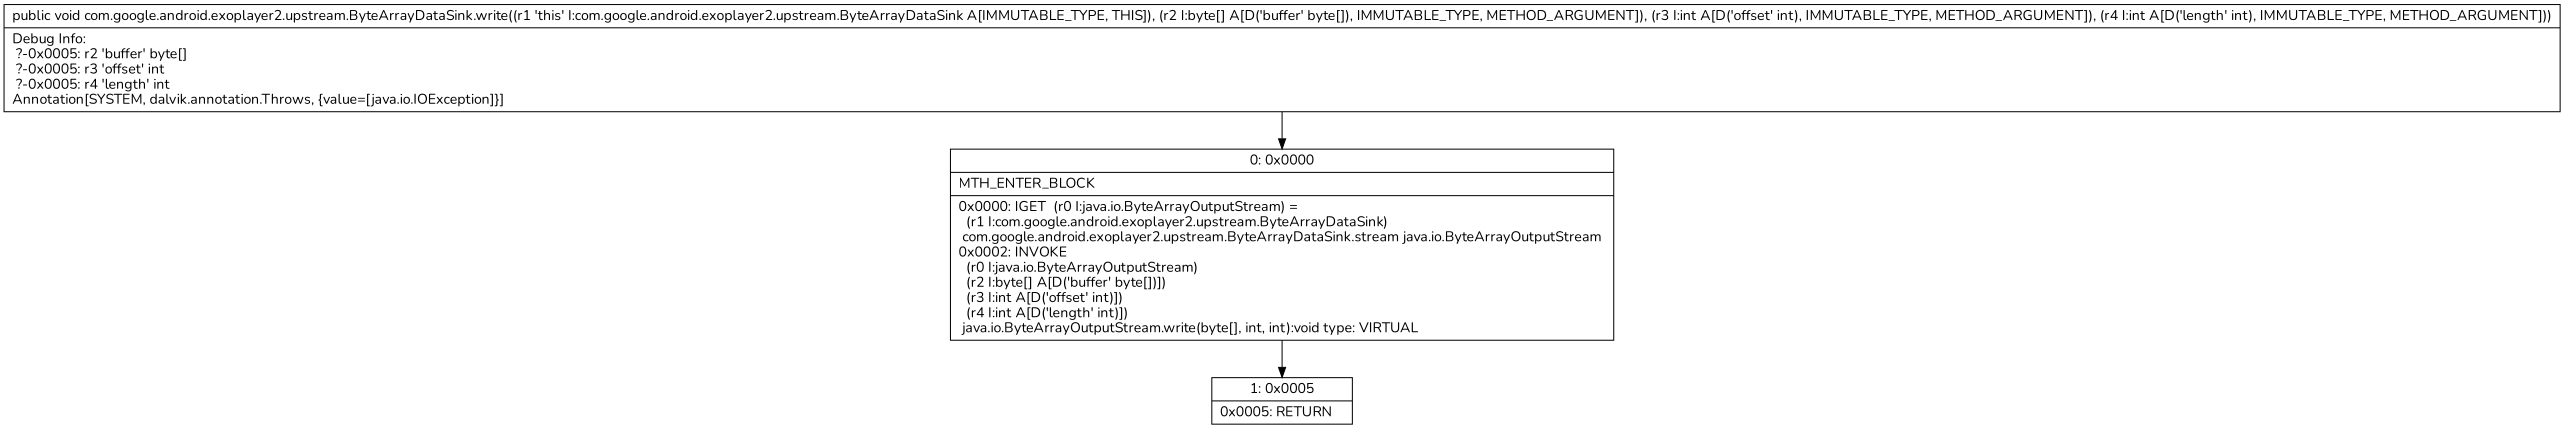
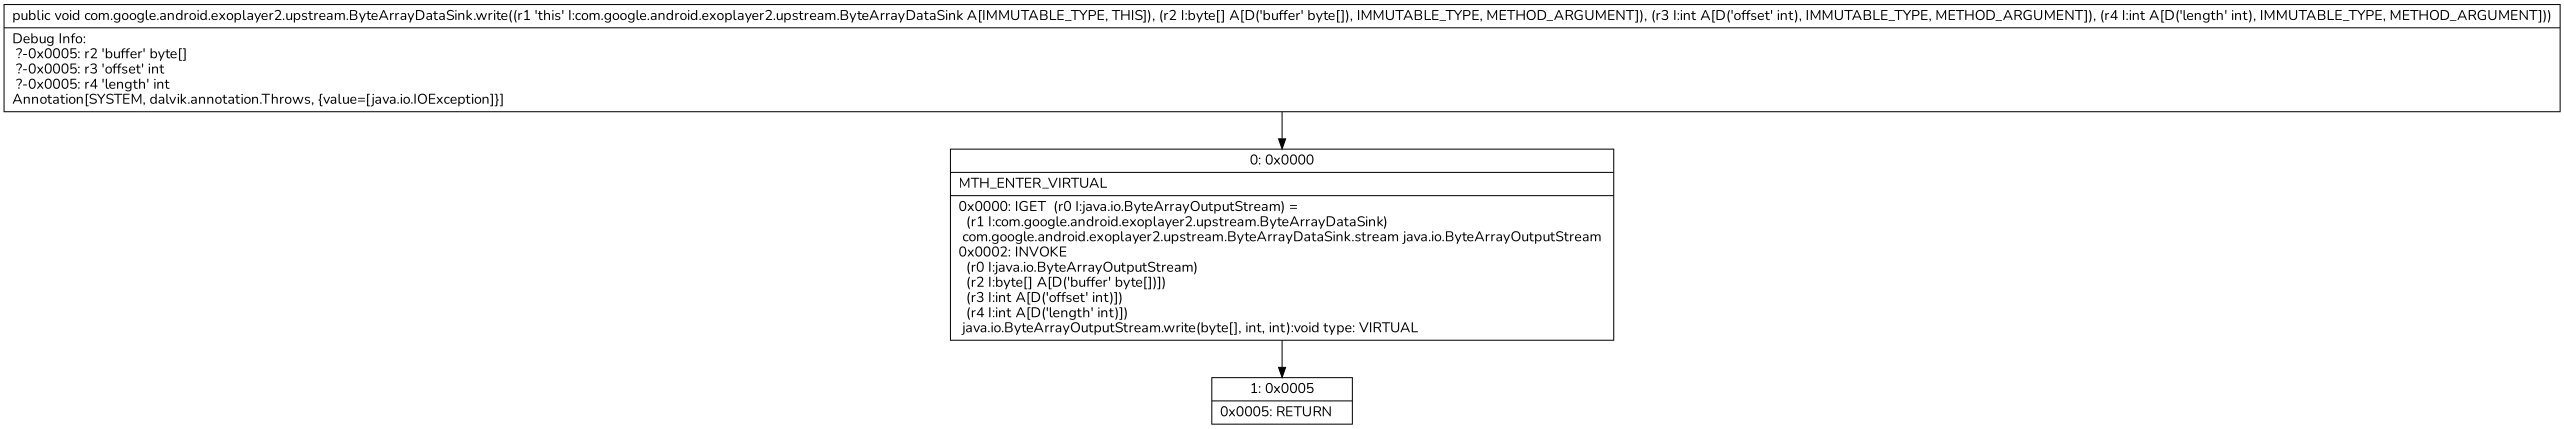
(1027, 184) -> (1033, 184)
